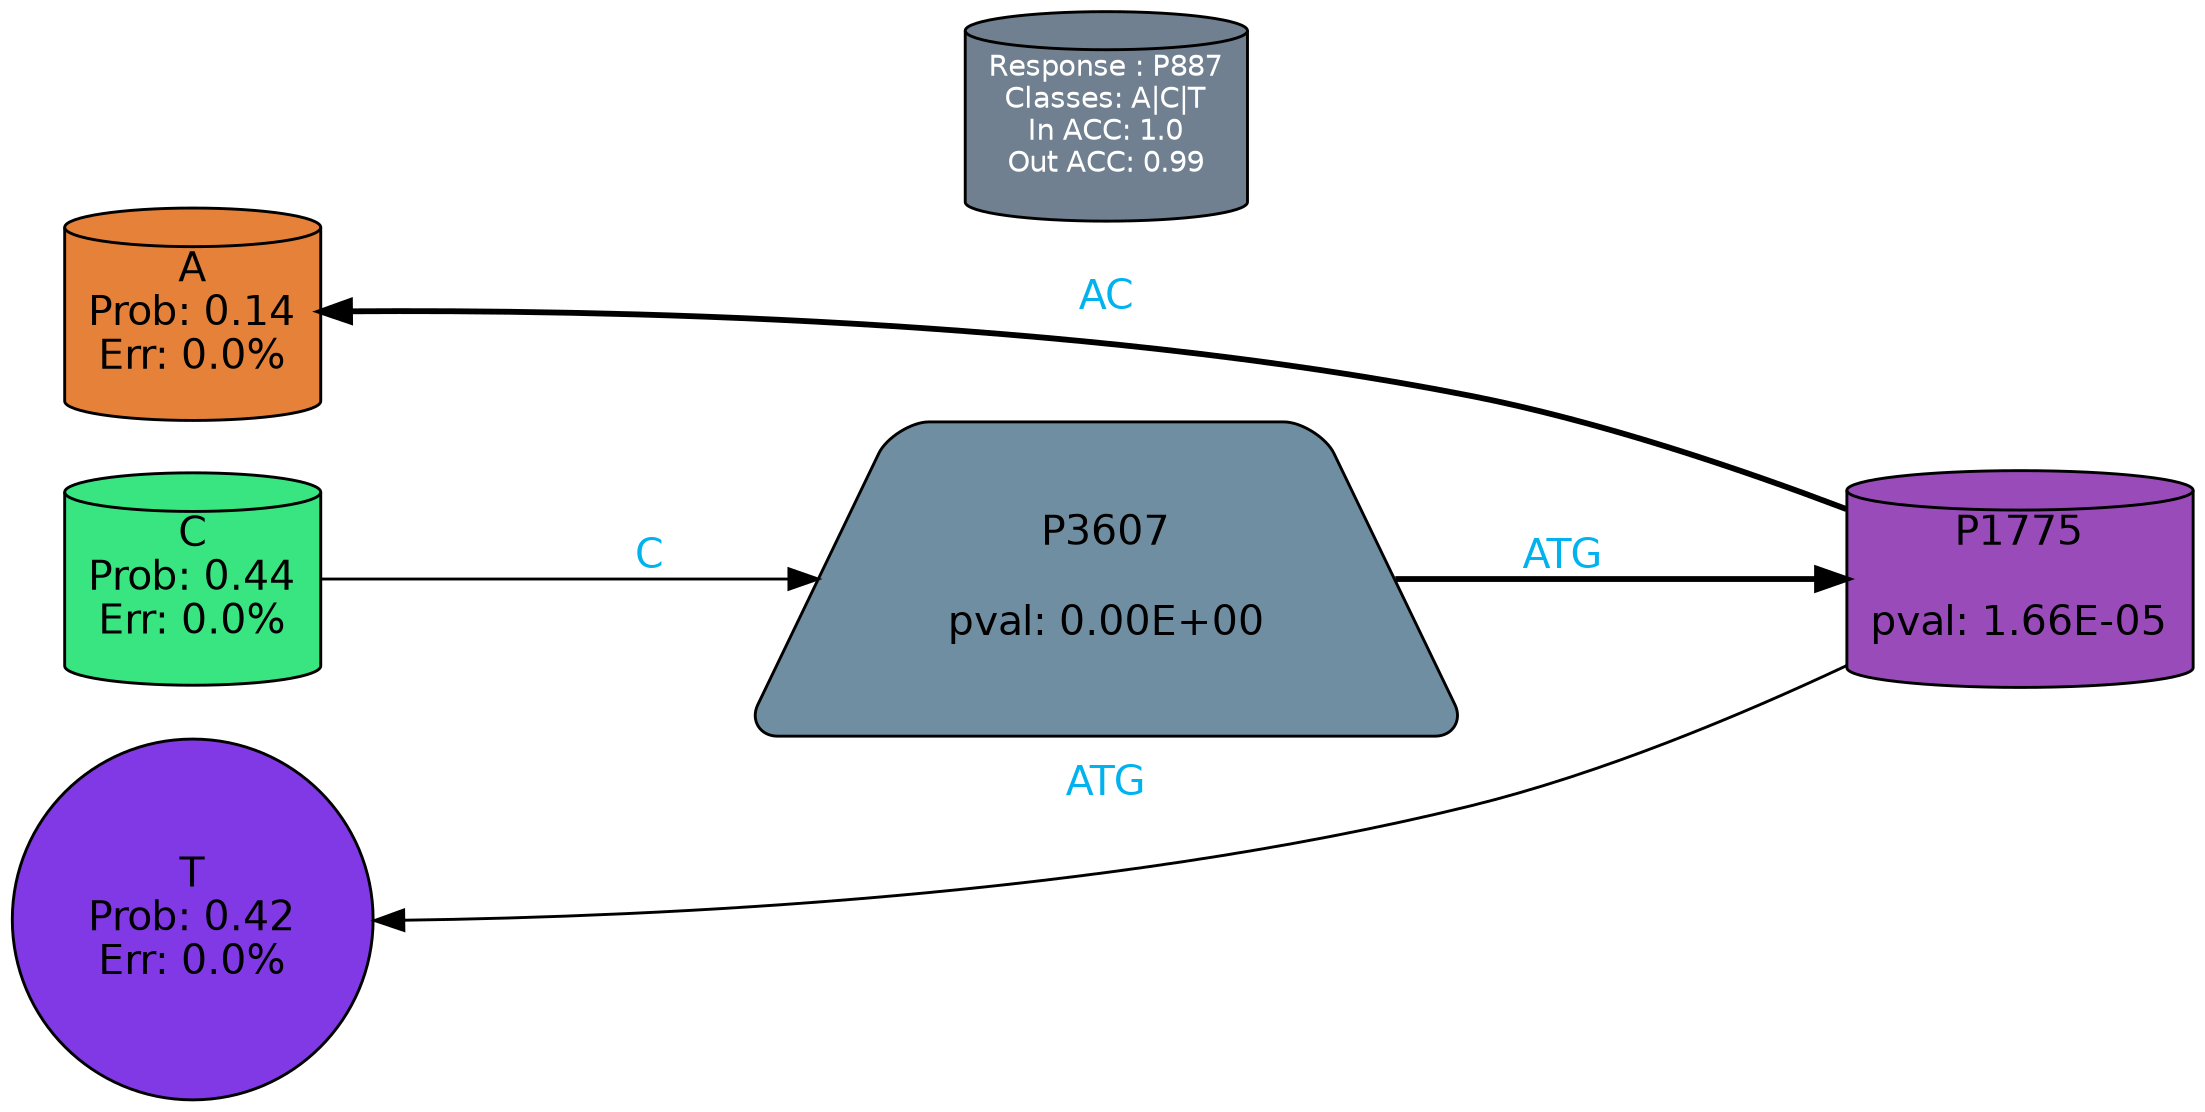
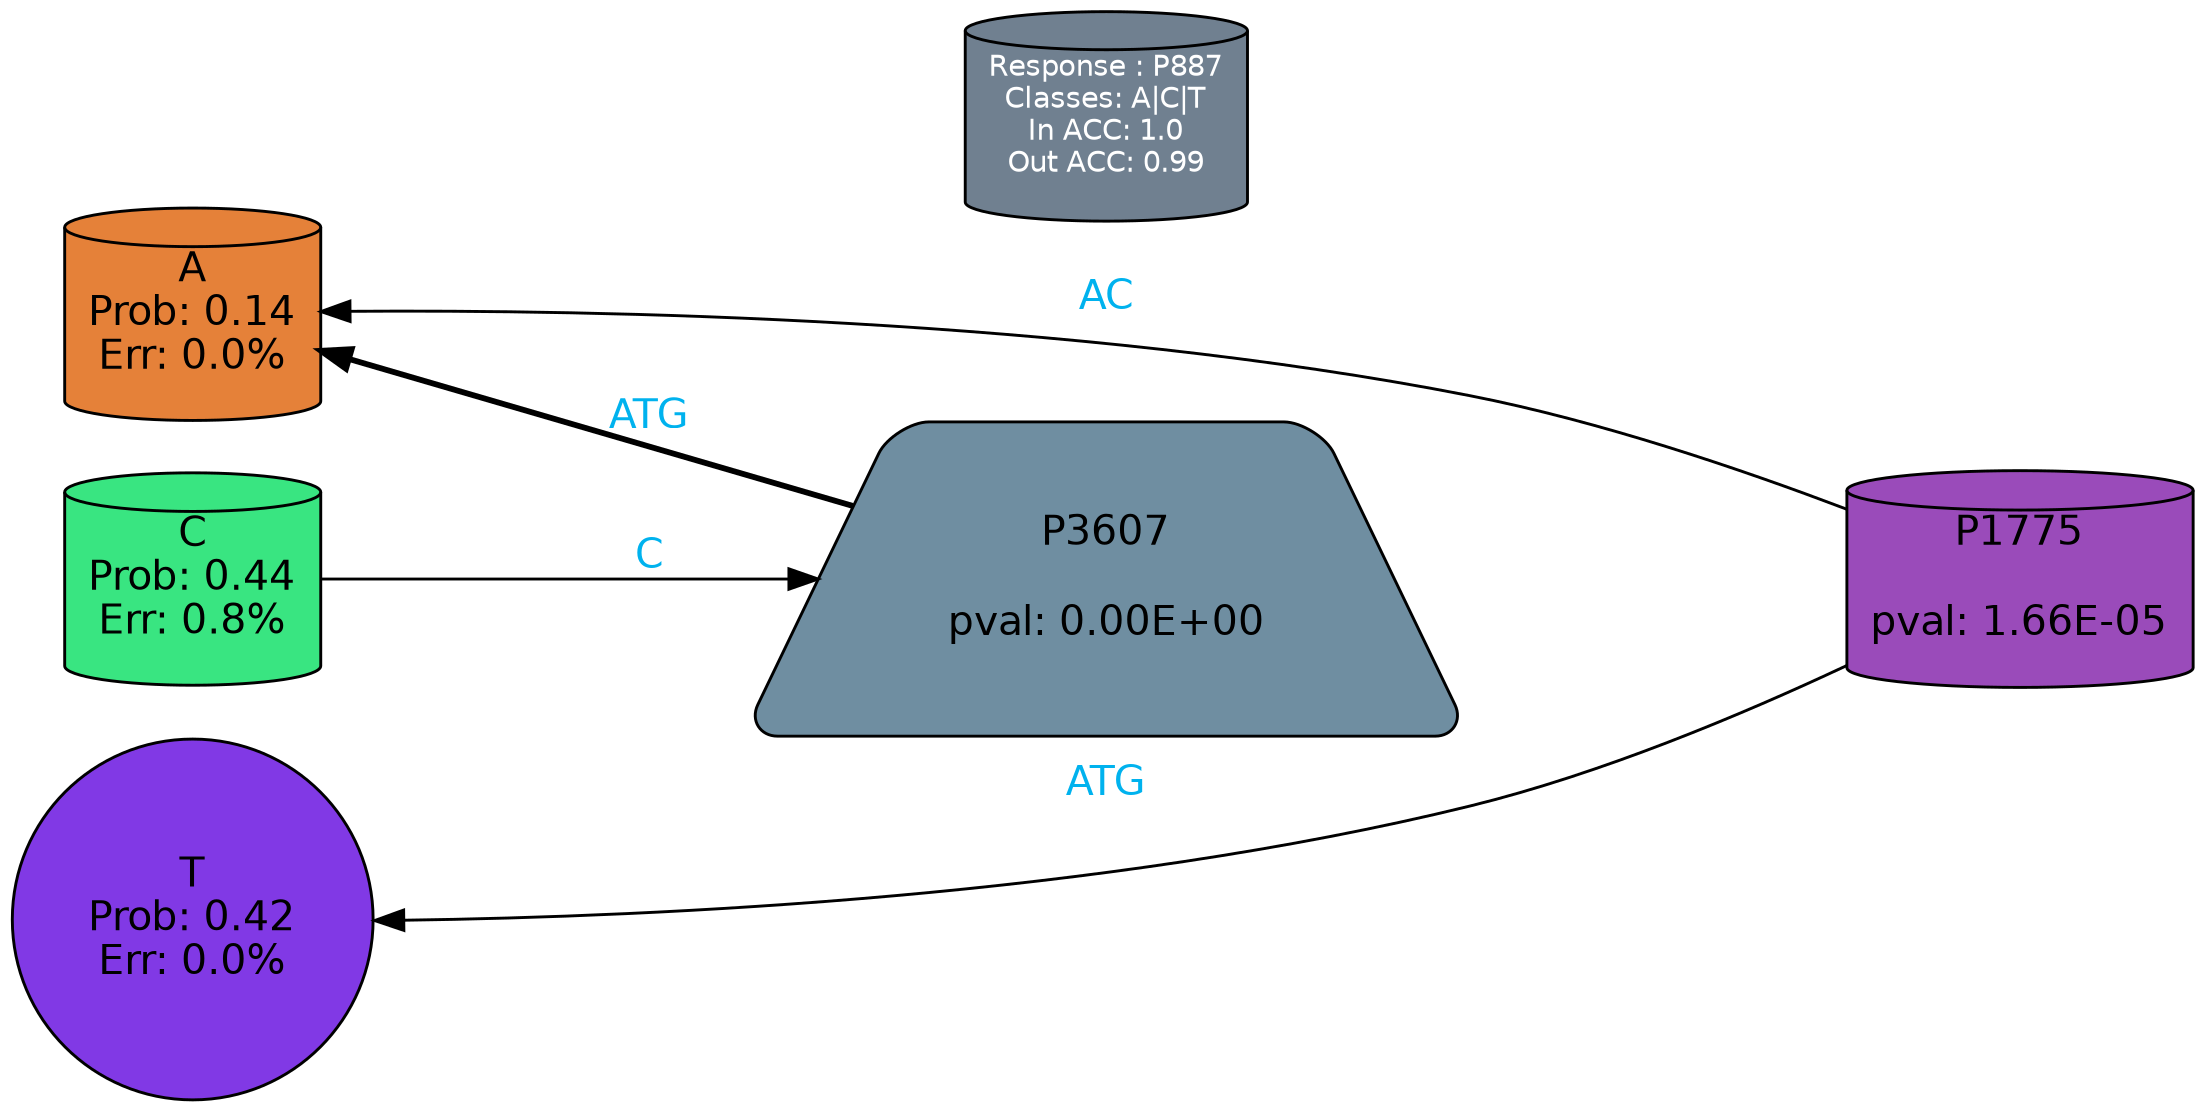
(1108, 344) -> (1108, 344)
(193, 579) -> (193, 579)
(1606, 579) -> (601, 432)
